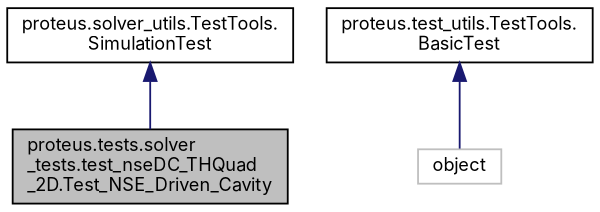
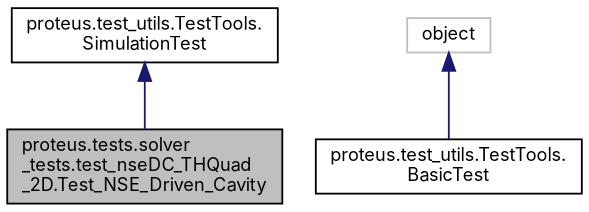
(150, 35) -> (145, 35)
(460, 115) -> (449, 105)
